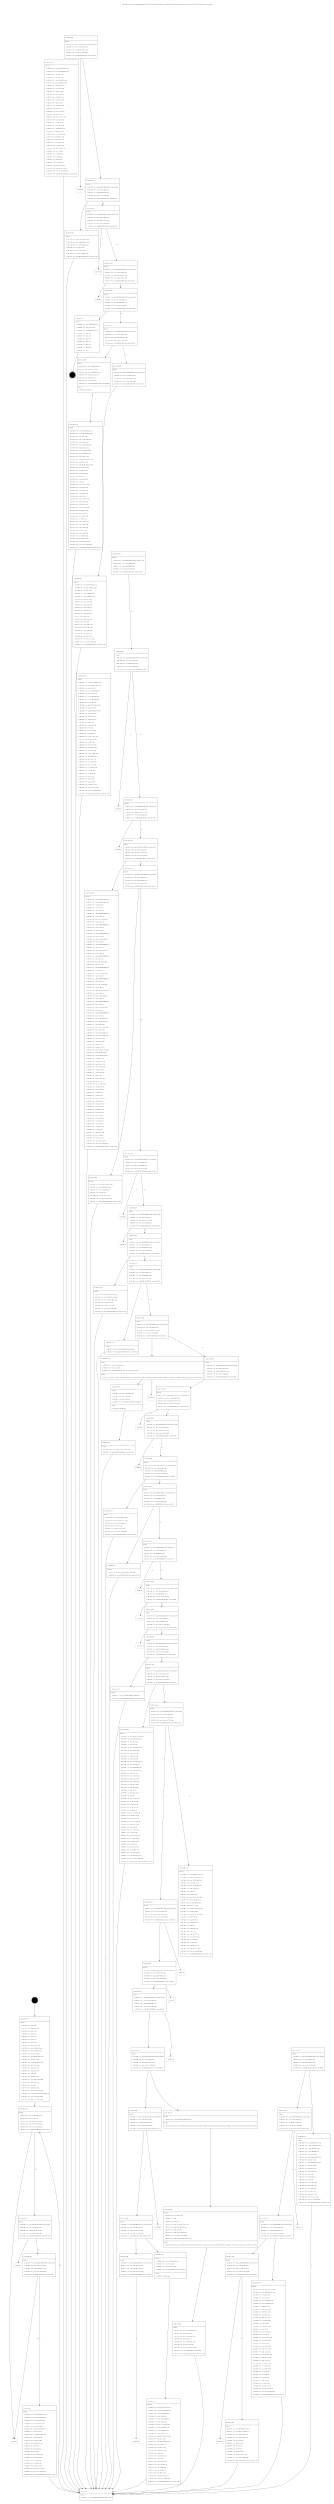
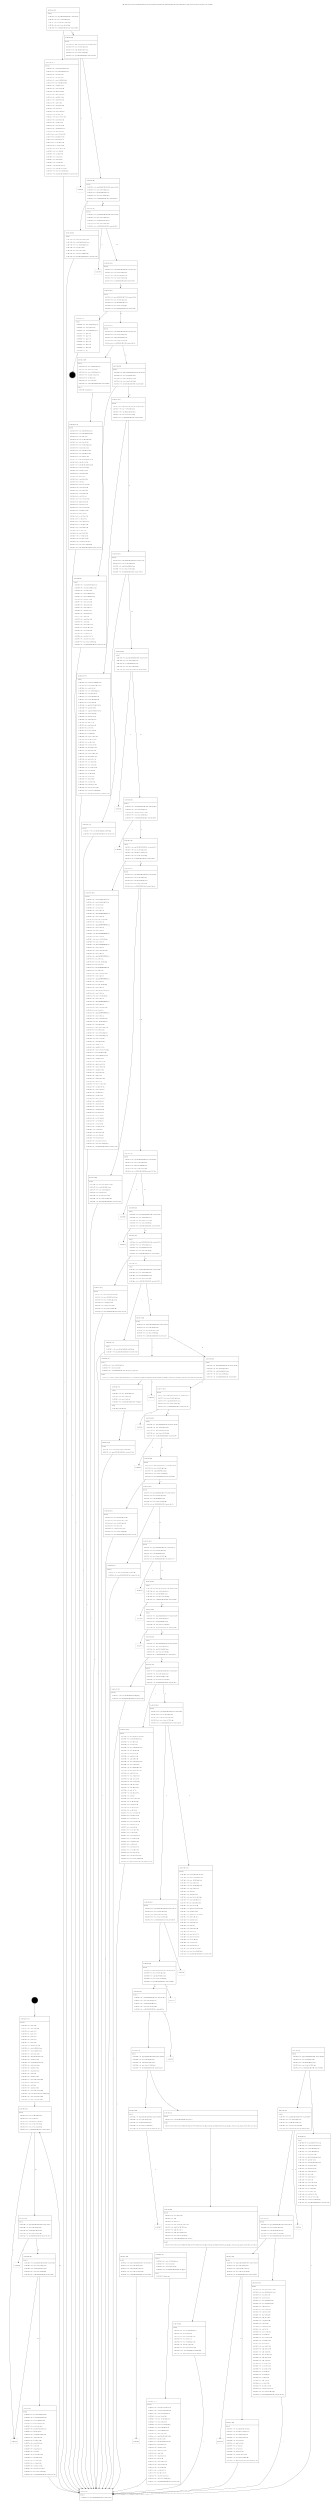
none -> (63, 19)
(98, 300) -> none
none -> (128, 409)
none -> (99, 829)
(136, 2227) -> none
